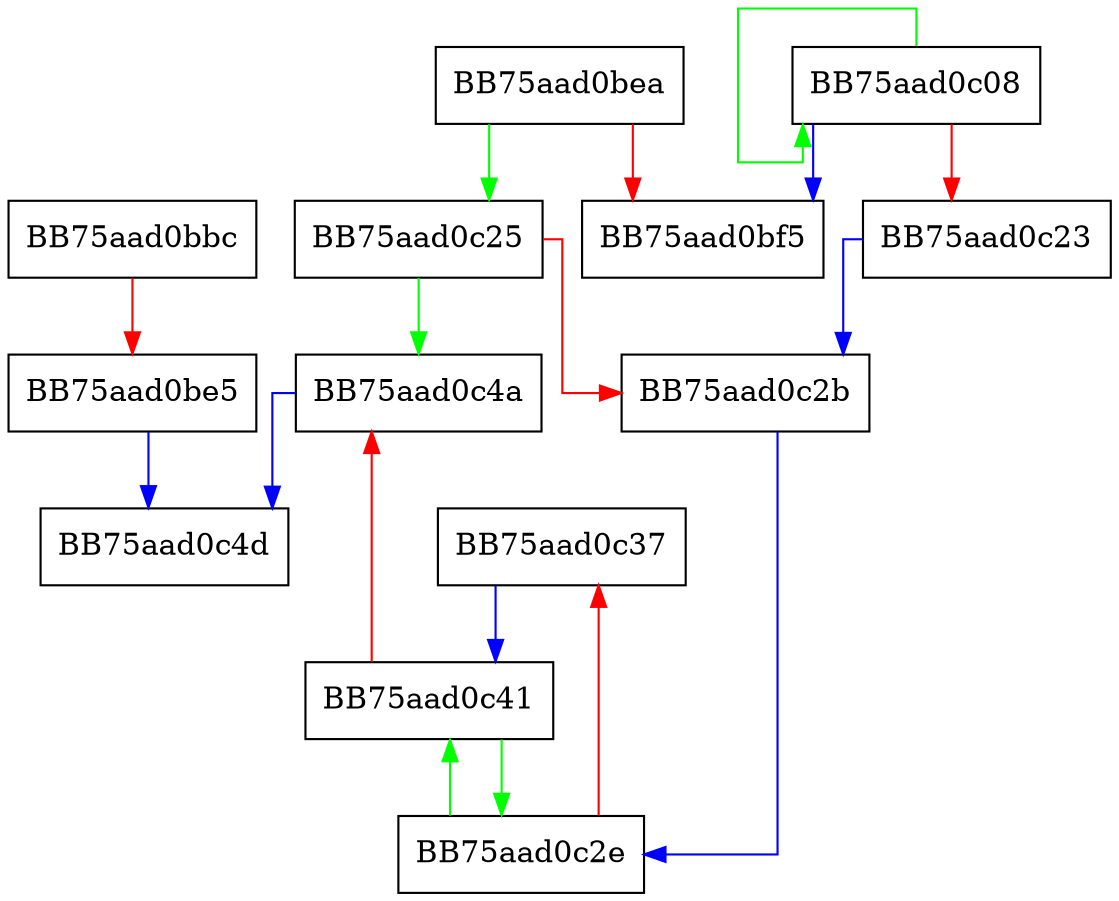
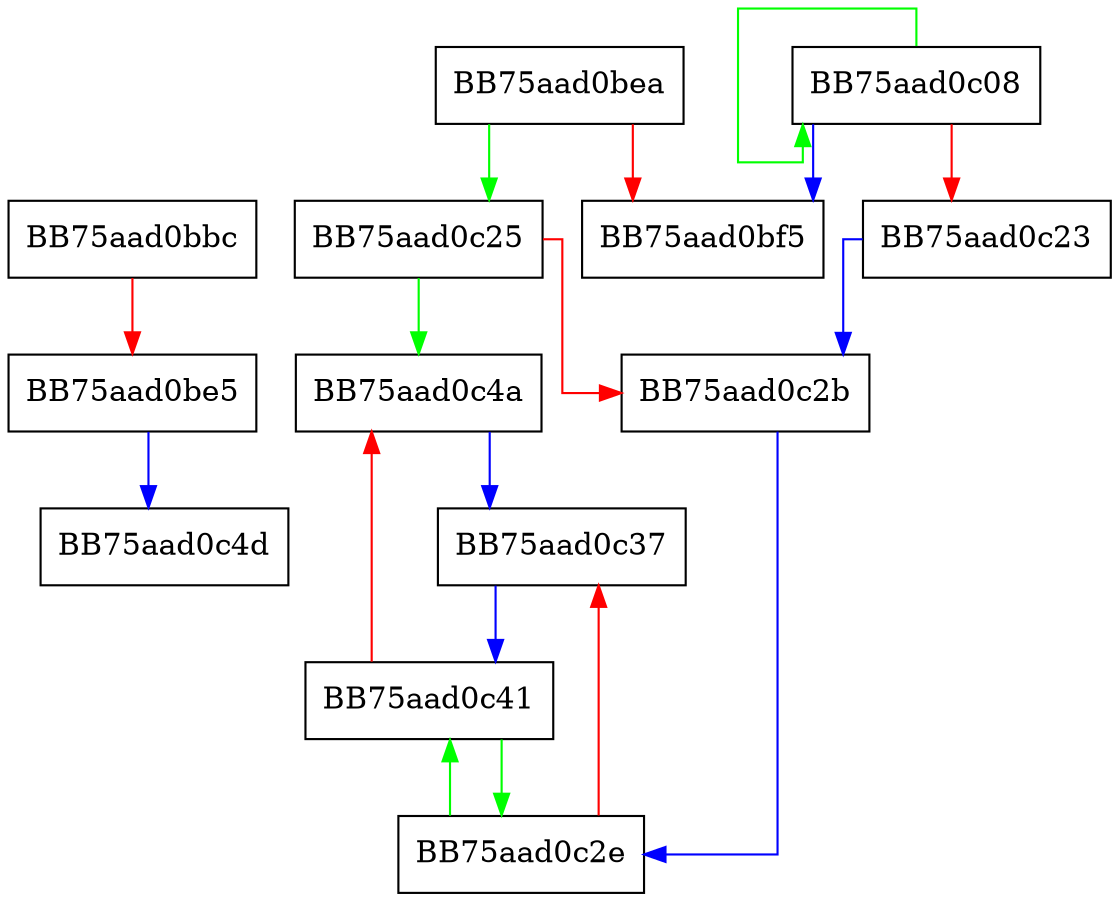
(272, 428) -> (490, 459)
